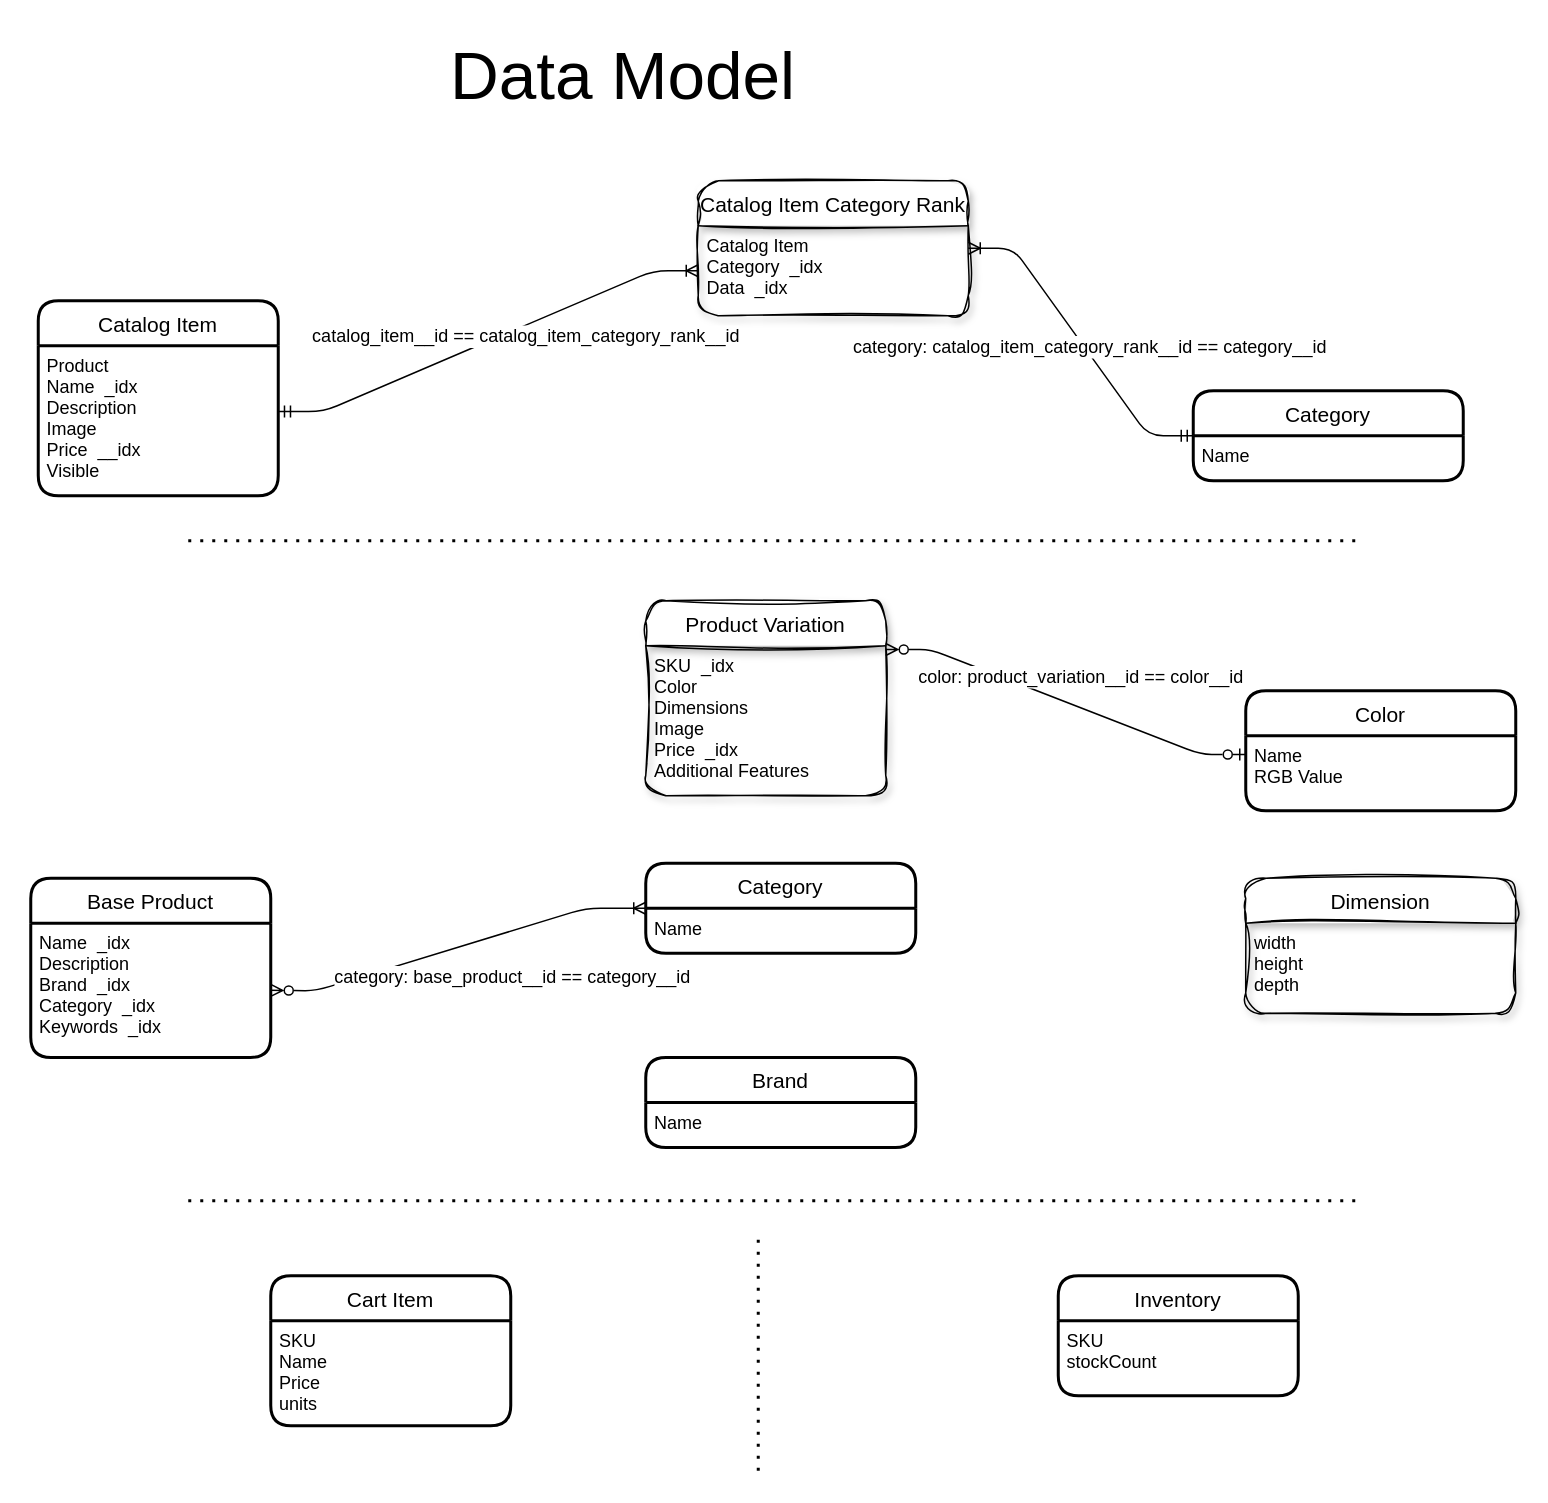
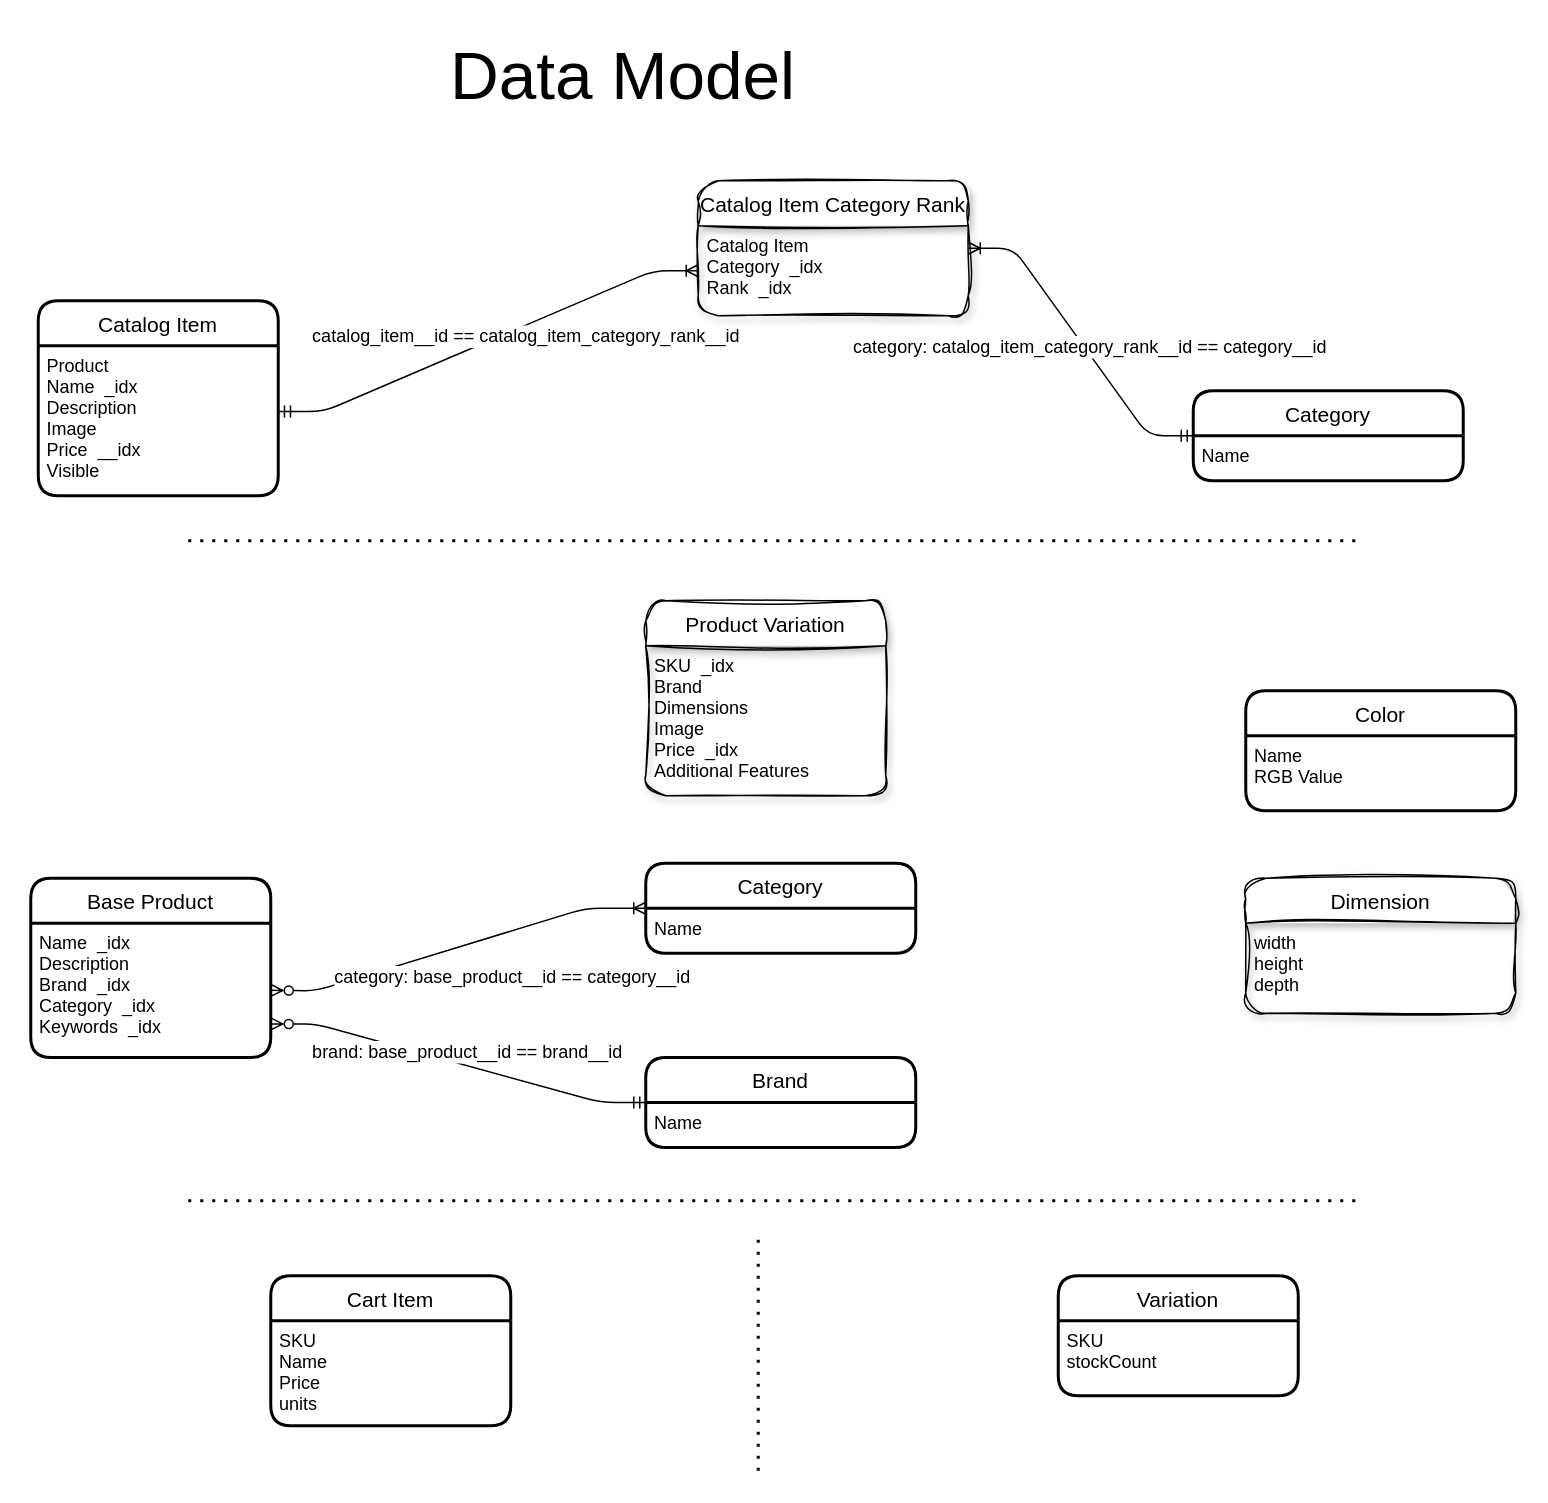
(762, 246) -> (762, 246)
(695, 666) -> (695, 666)
(1100, 715) -> none
none -> (545, 1087)
(1178, 1300) -> (1178, 1300)
